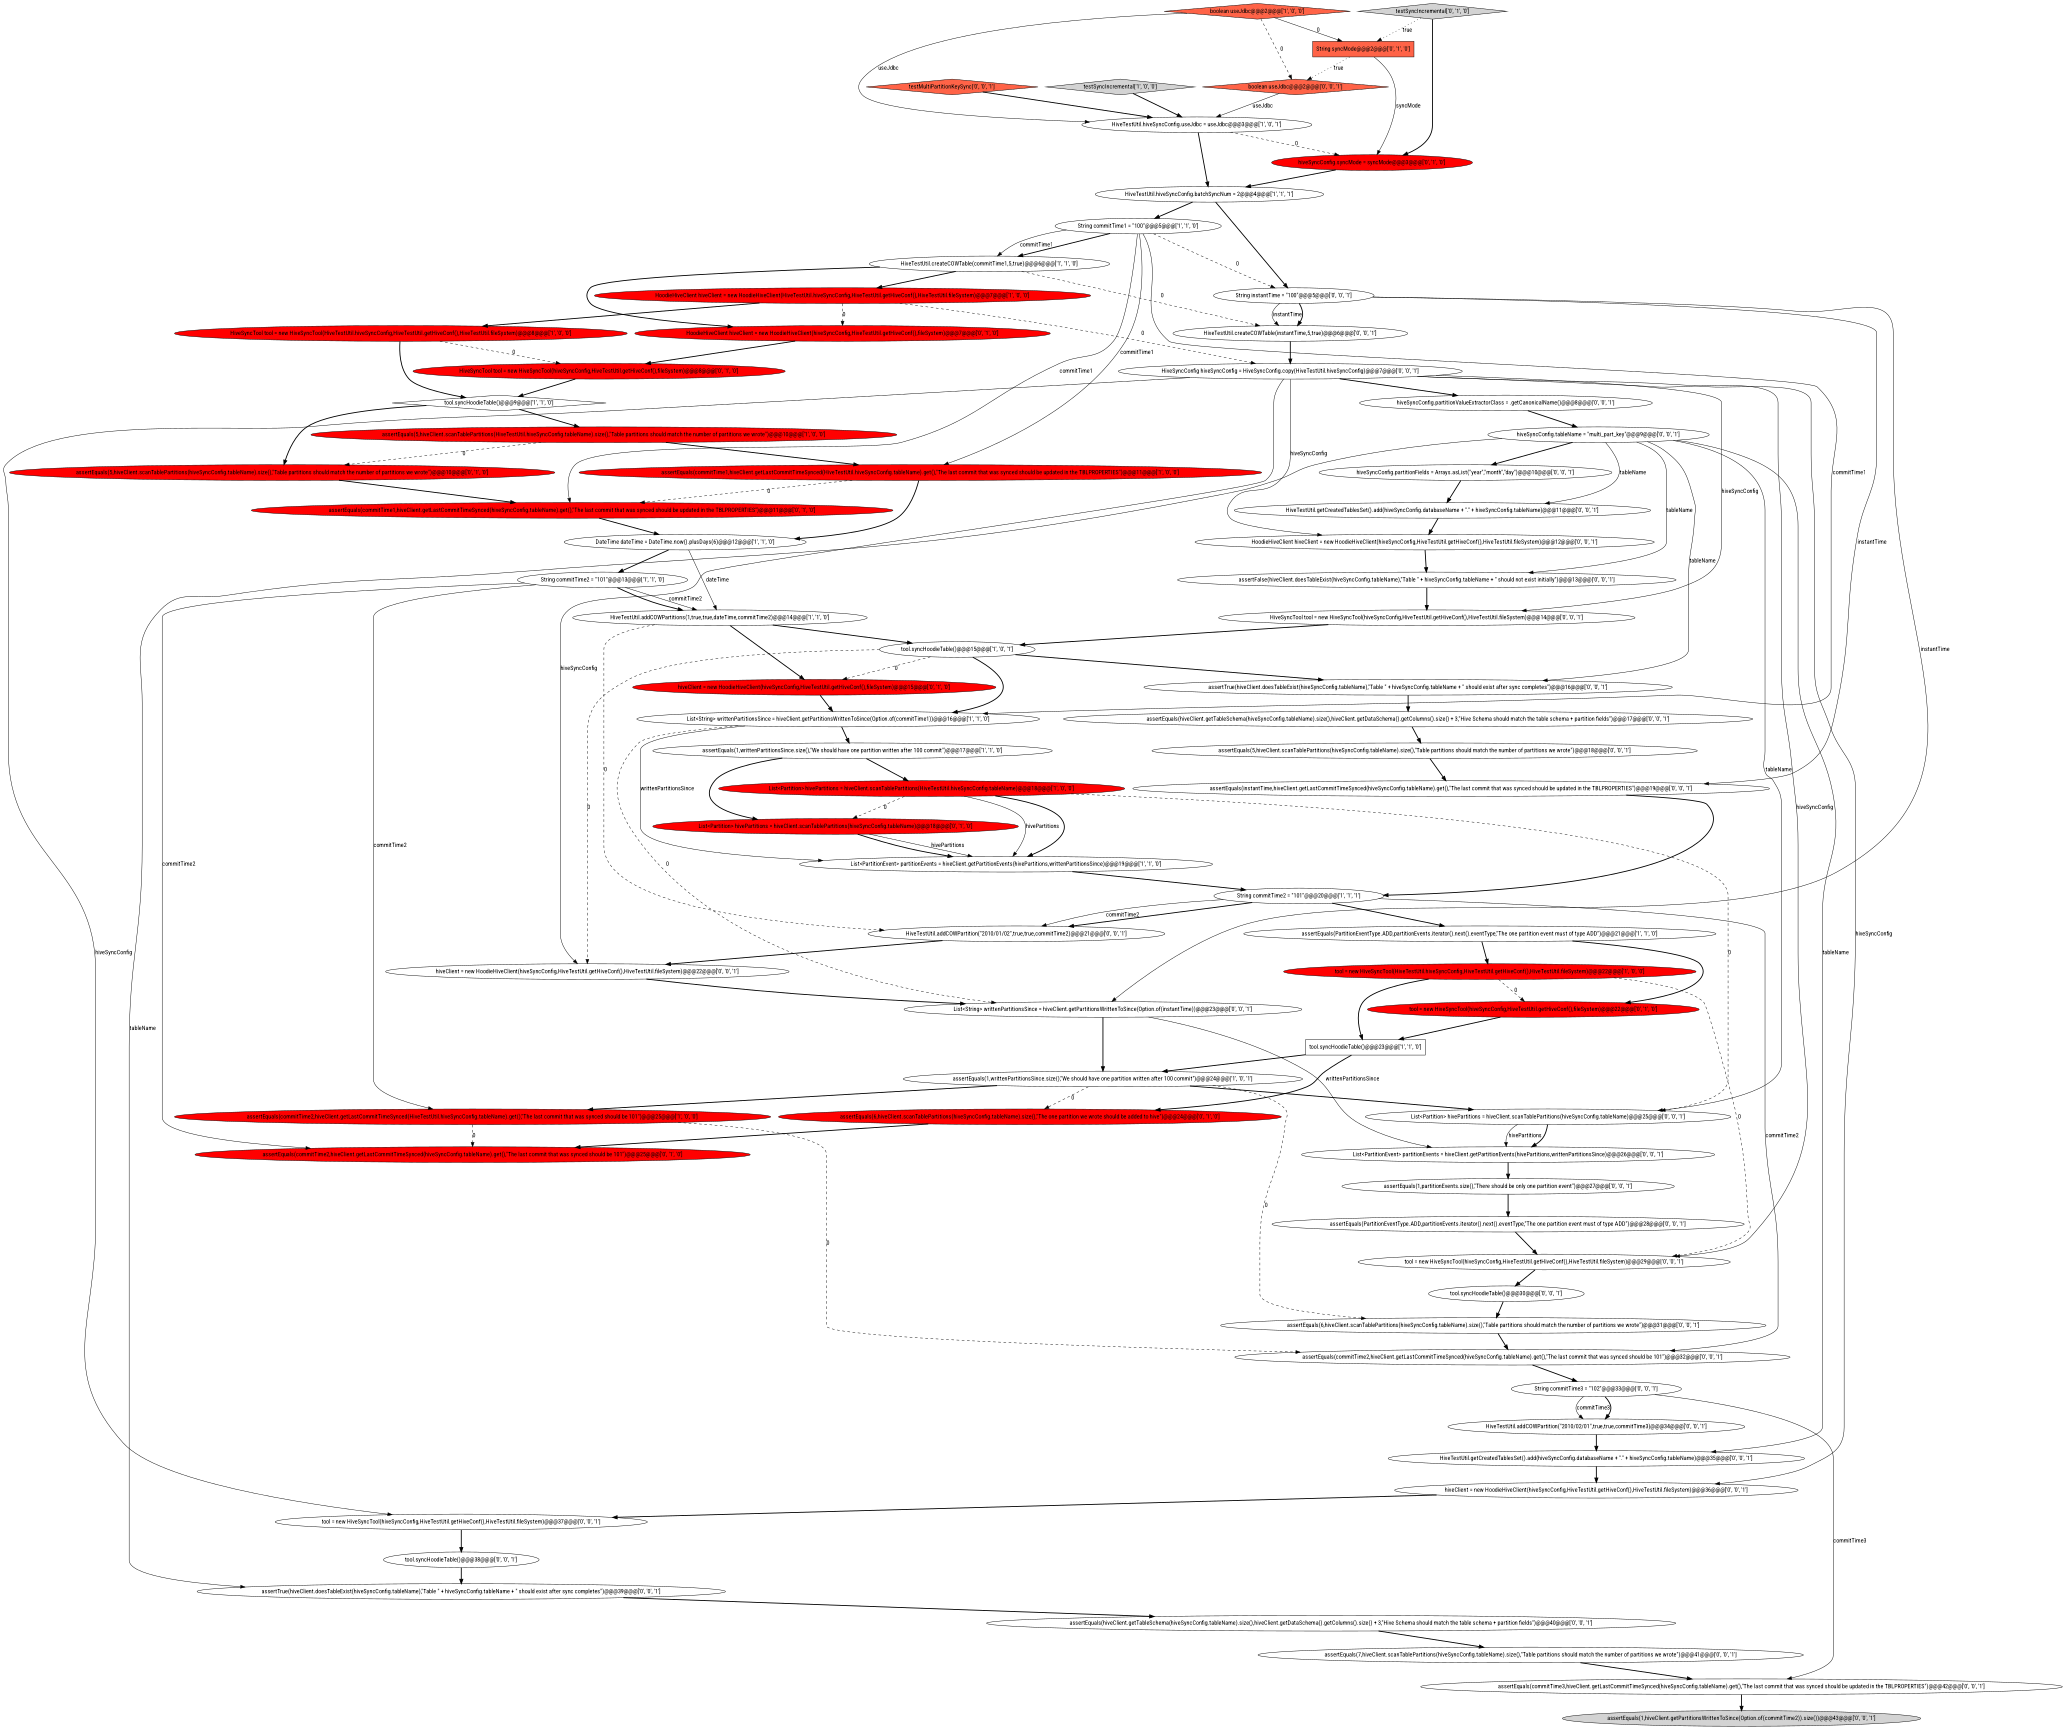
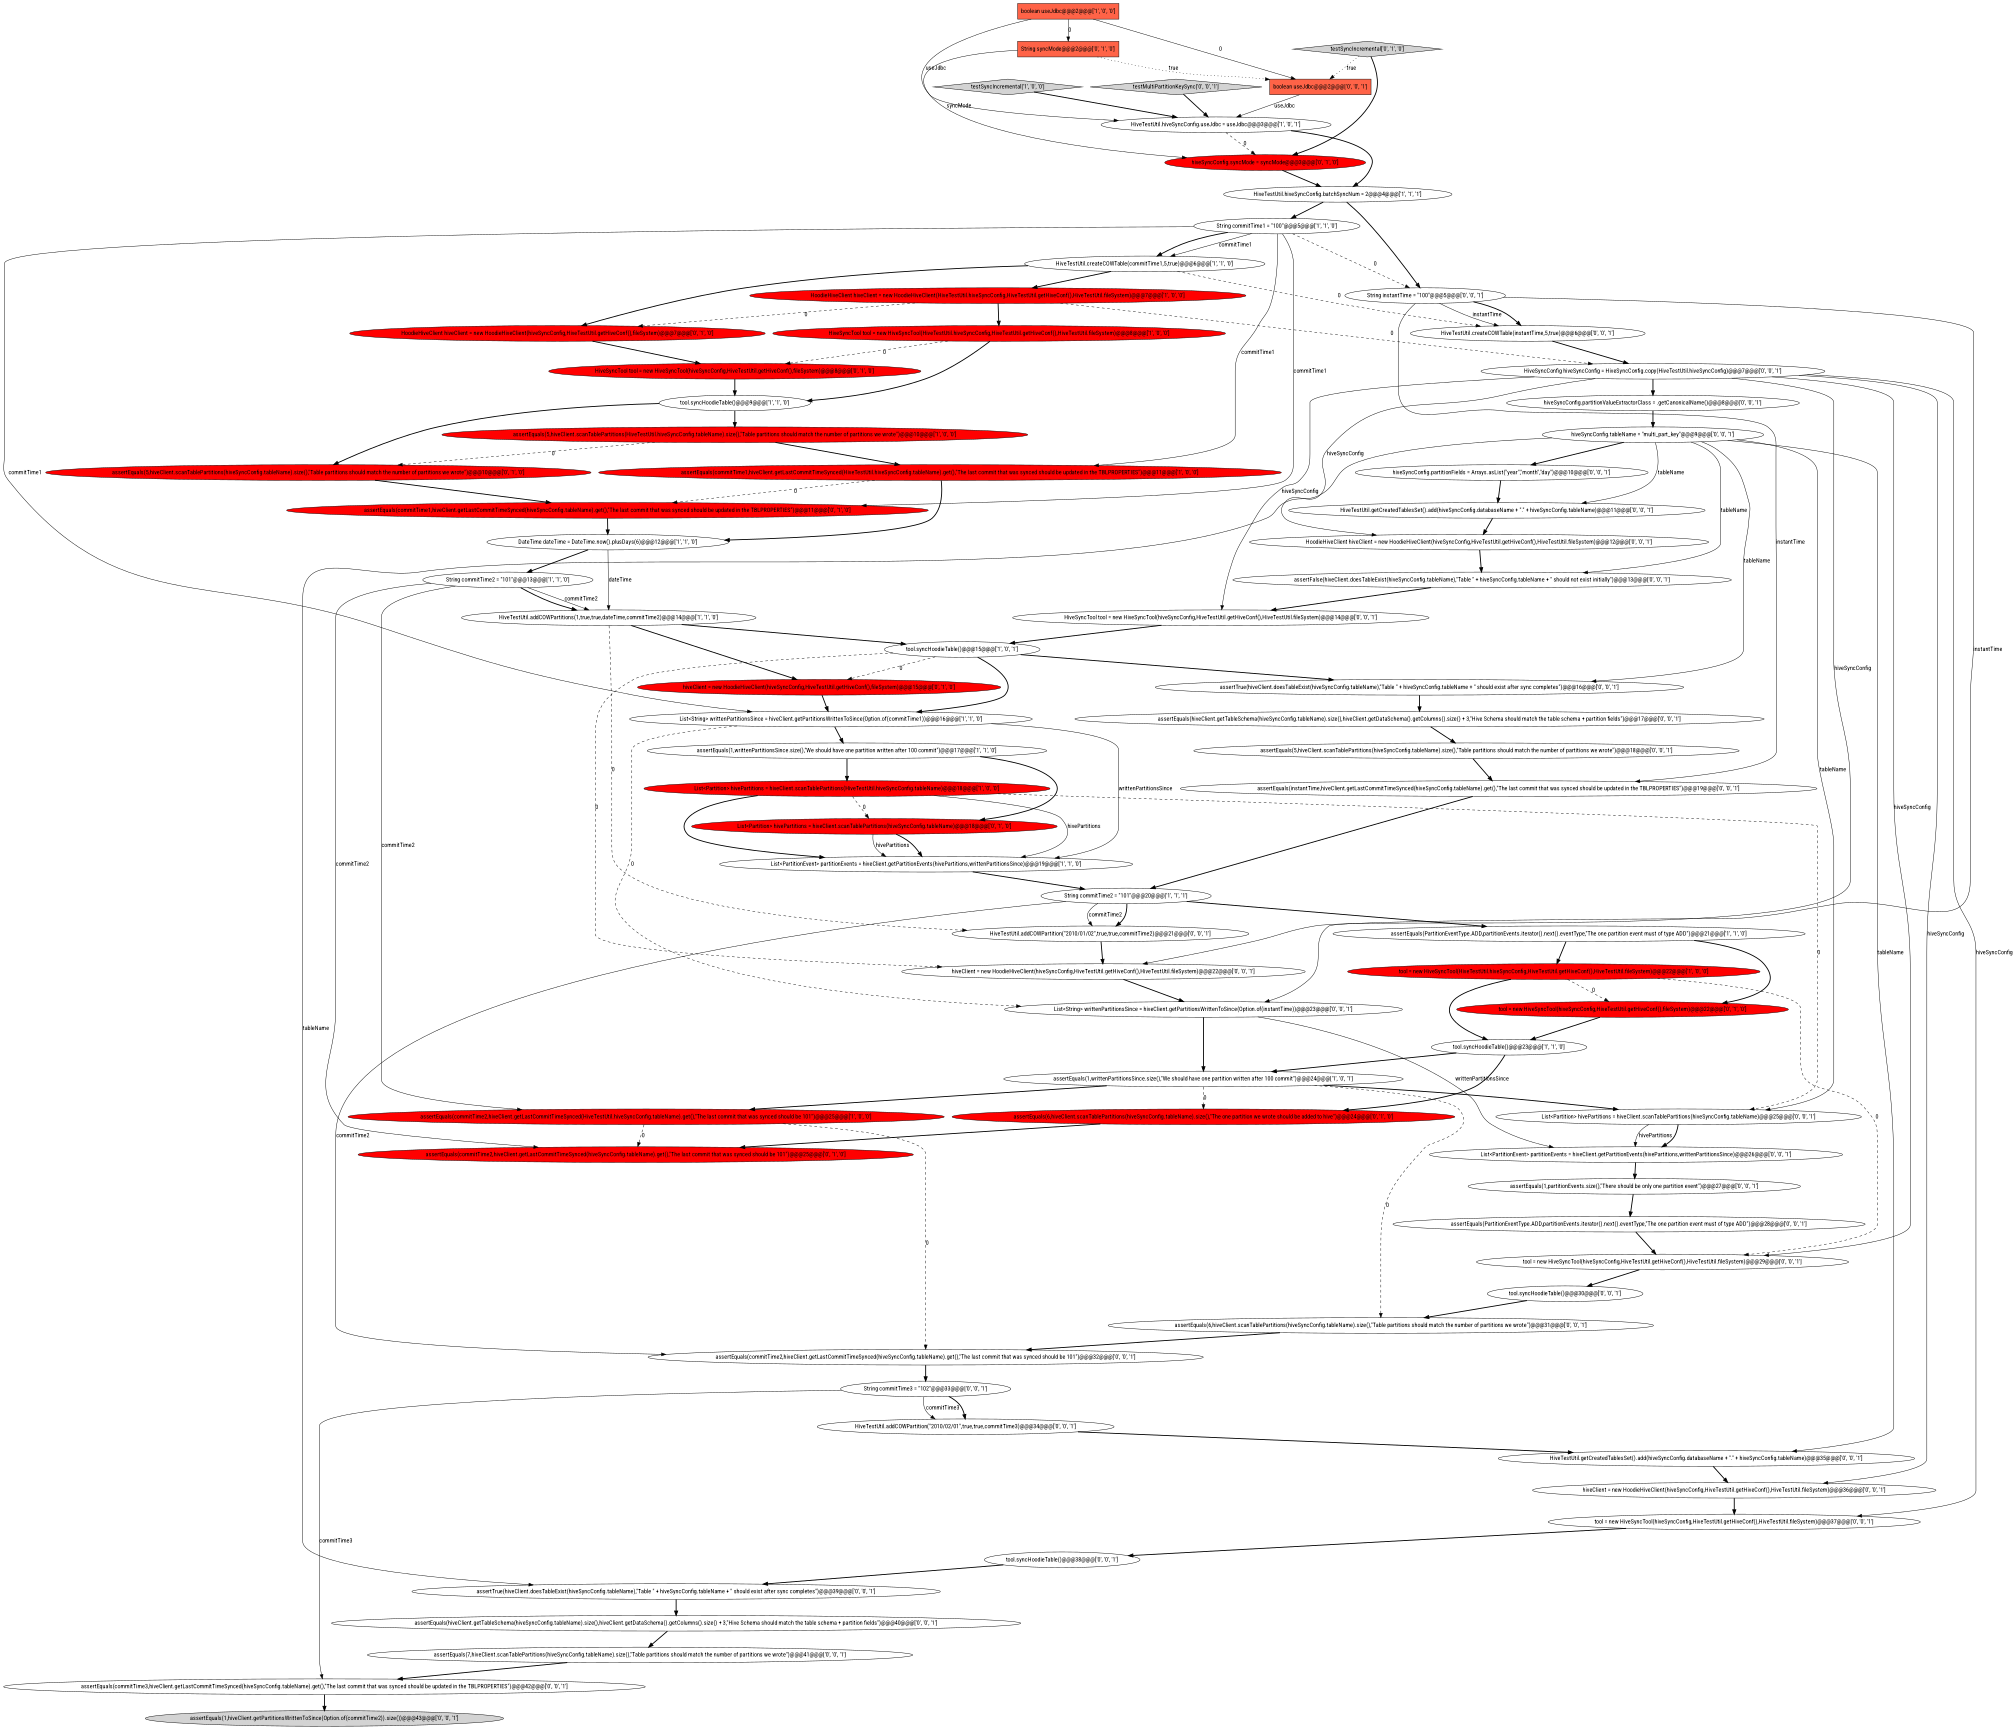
(1257, 11) -> (1068, 11)
(1401, 29) -> (1346, 66)
(1275, 47) -> (1192, 48)
(952, 87) -> (1176, 87)
(1296, 87) -> (1320, 87)
(499, 403) -> (735, 403)
(1366, 1047) -> (1509, 1047)
